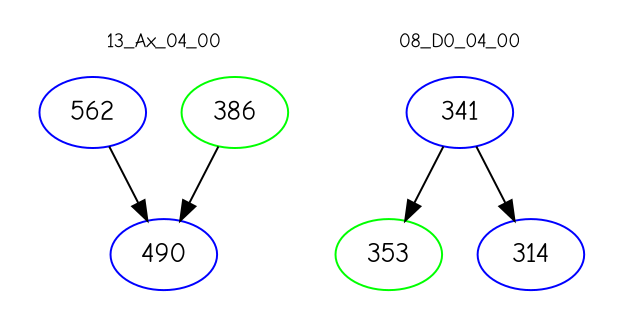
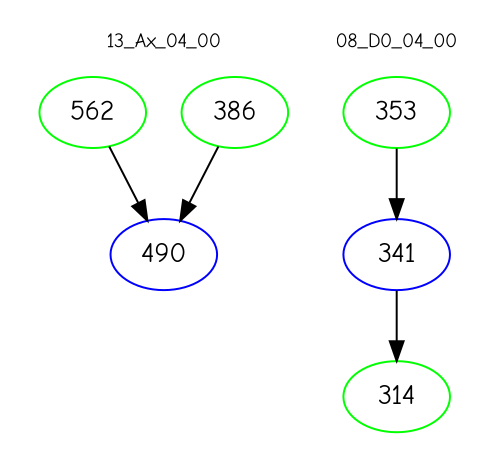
(93, 112) -> (93, 112)
(429, 175) -> (397, 174)
(531, 255) -> (397, 397)
